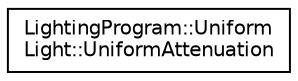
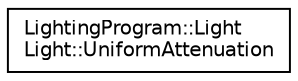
(149, 40) -> (149, 40)
